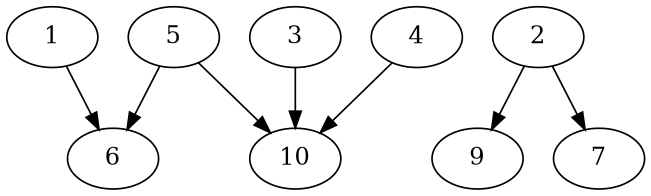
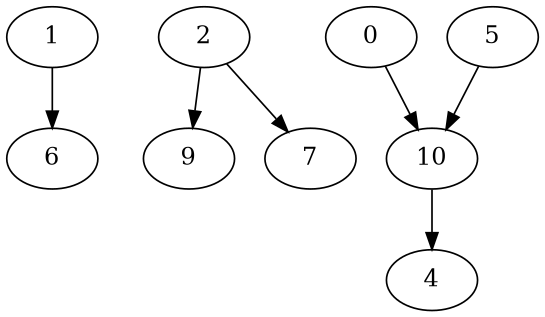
(295, 37) -> (371, 37)
(147, 90) -> none
(362, 92) -> (432, 211)
